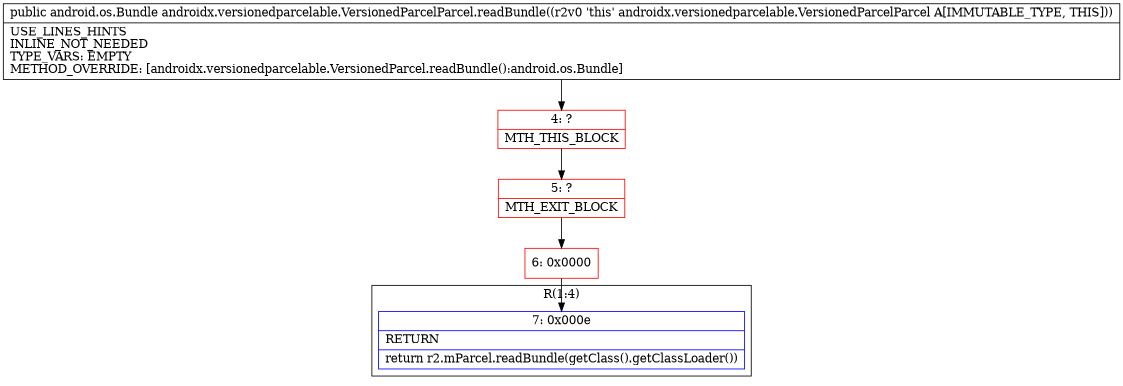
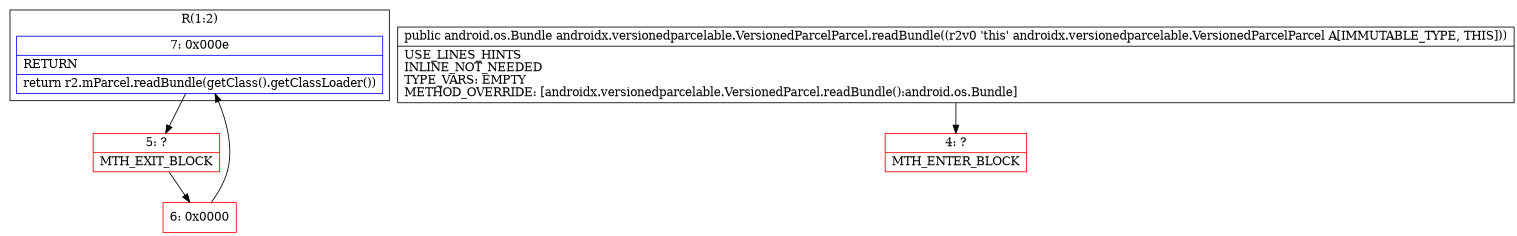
(562, 139) -> (956, 162)
(562, 160) -> (177, 110)
(562, 295) -> (200, 20)
